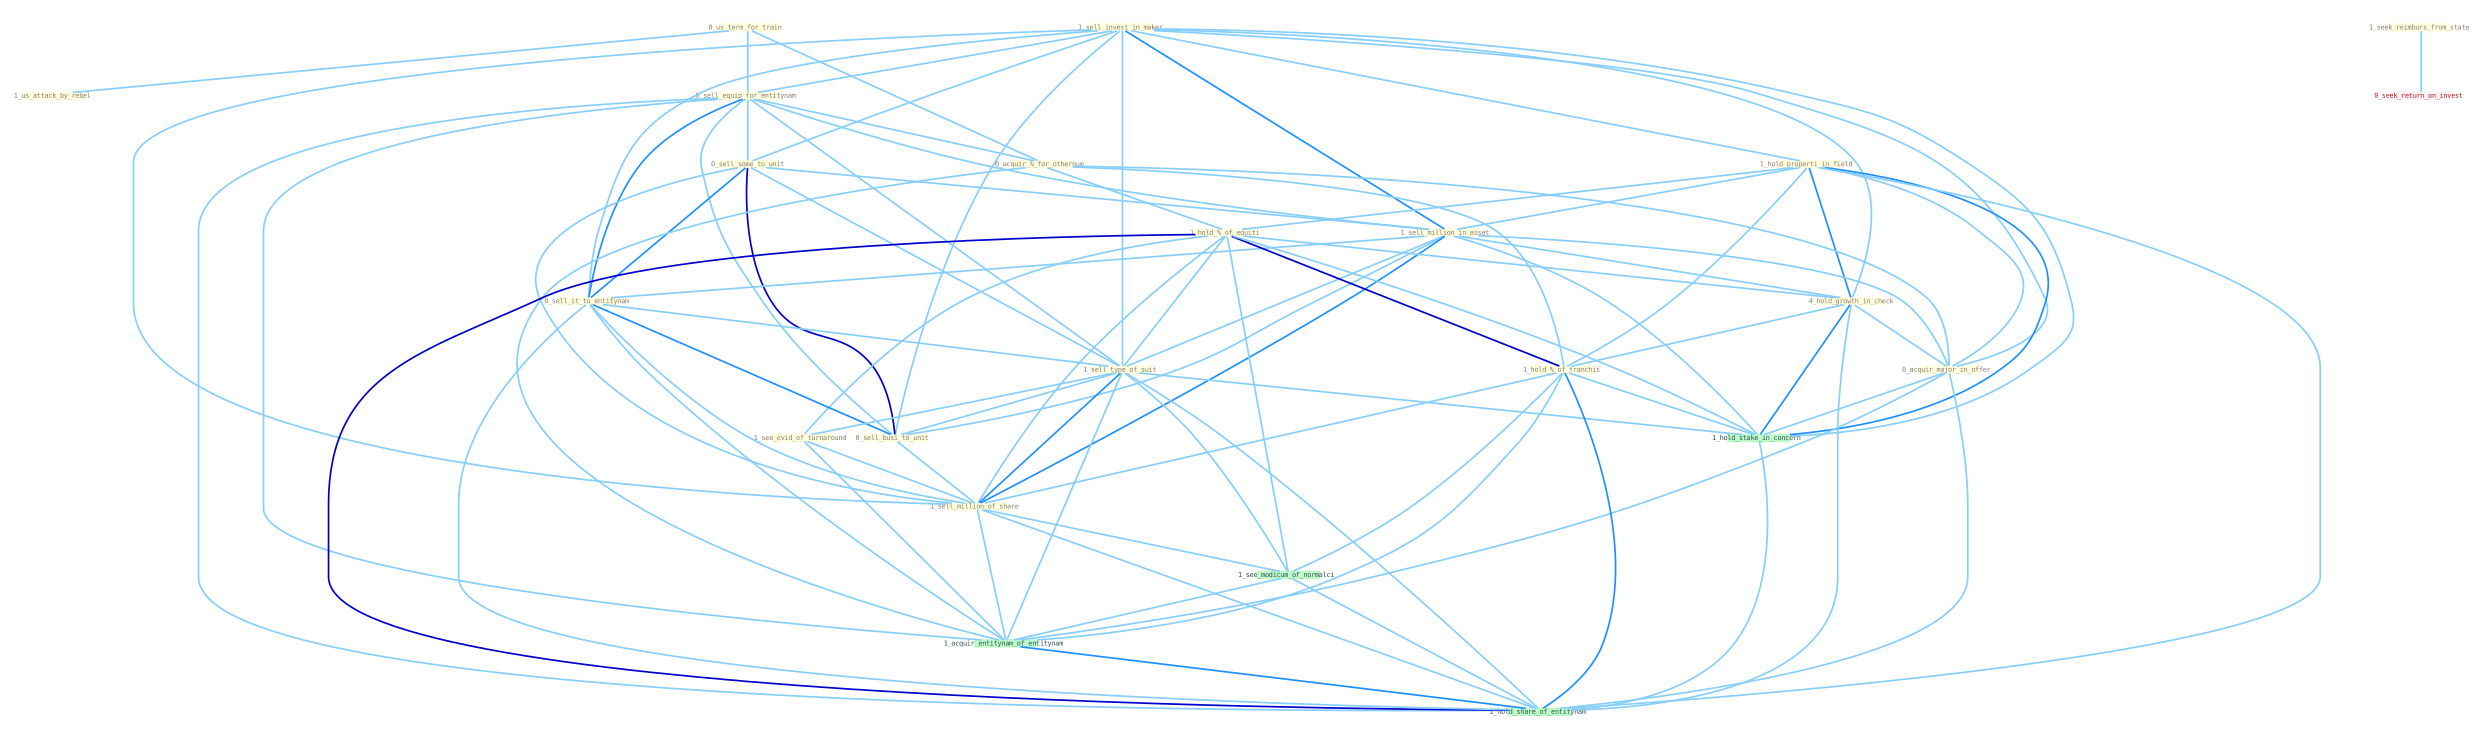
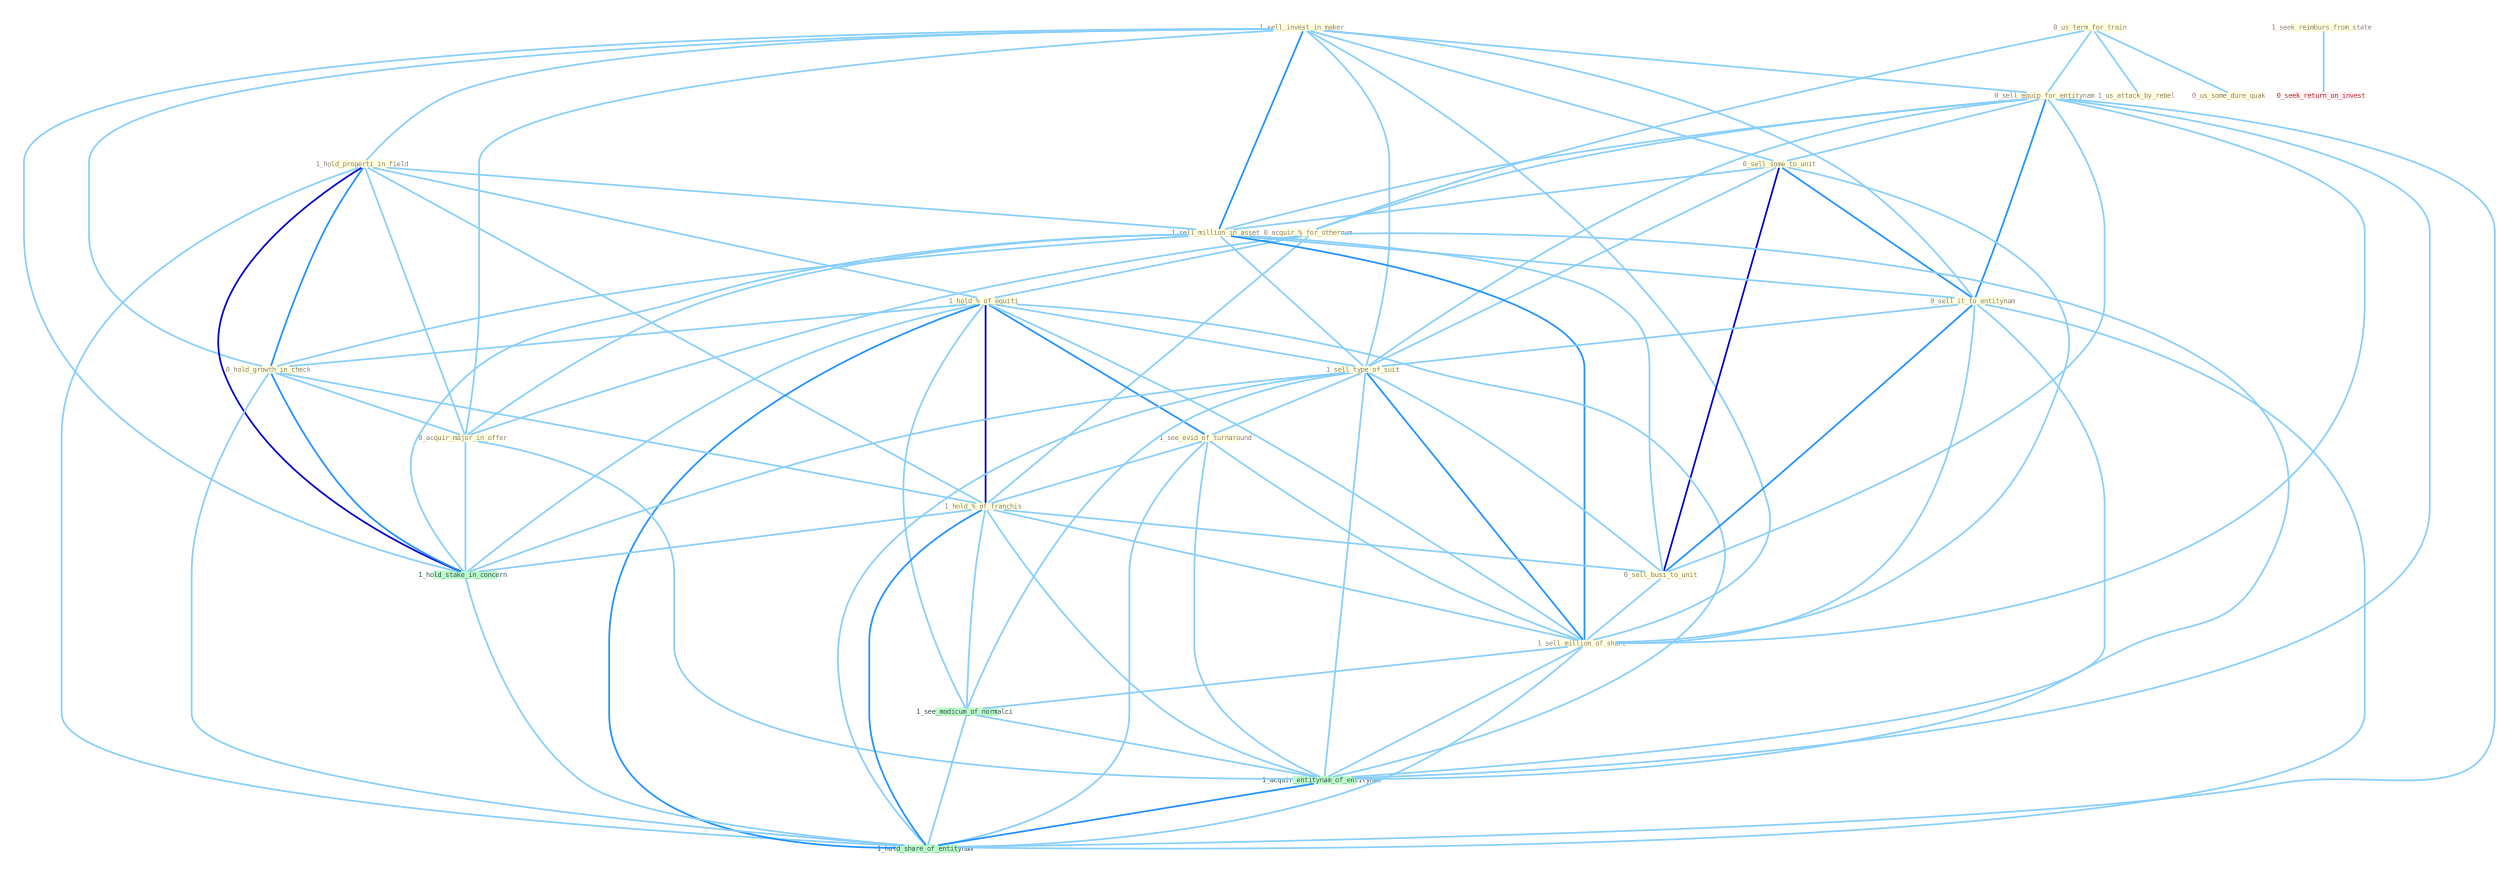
none -> (2231, 96)
(969, 210) -> (1325, 541)
(2045, 267) -> (236, 396)
(963, 301) -> (1097, 370)
(1851, 301) -> (270, 370)
none -> (1634, 428)
none -> (1097, 472)
none -> (2252, 506)
(387, 622) -> (619, 587)
(1878, 648) -> (1129, 704)
